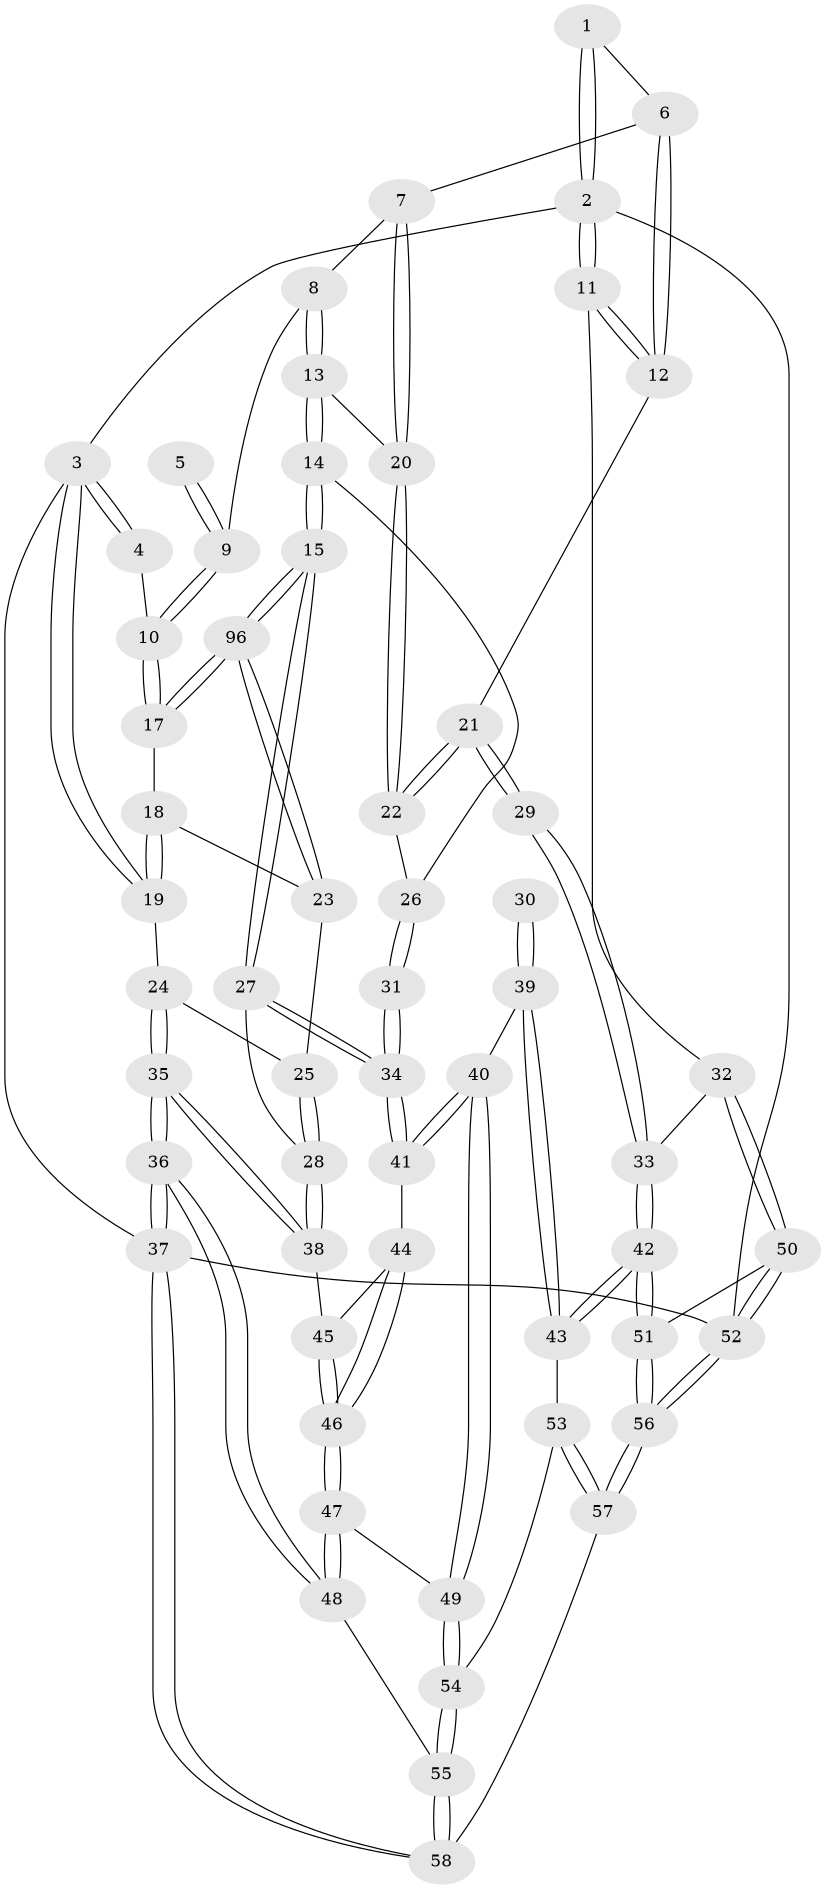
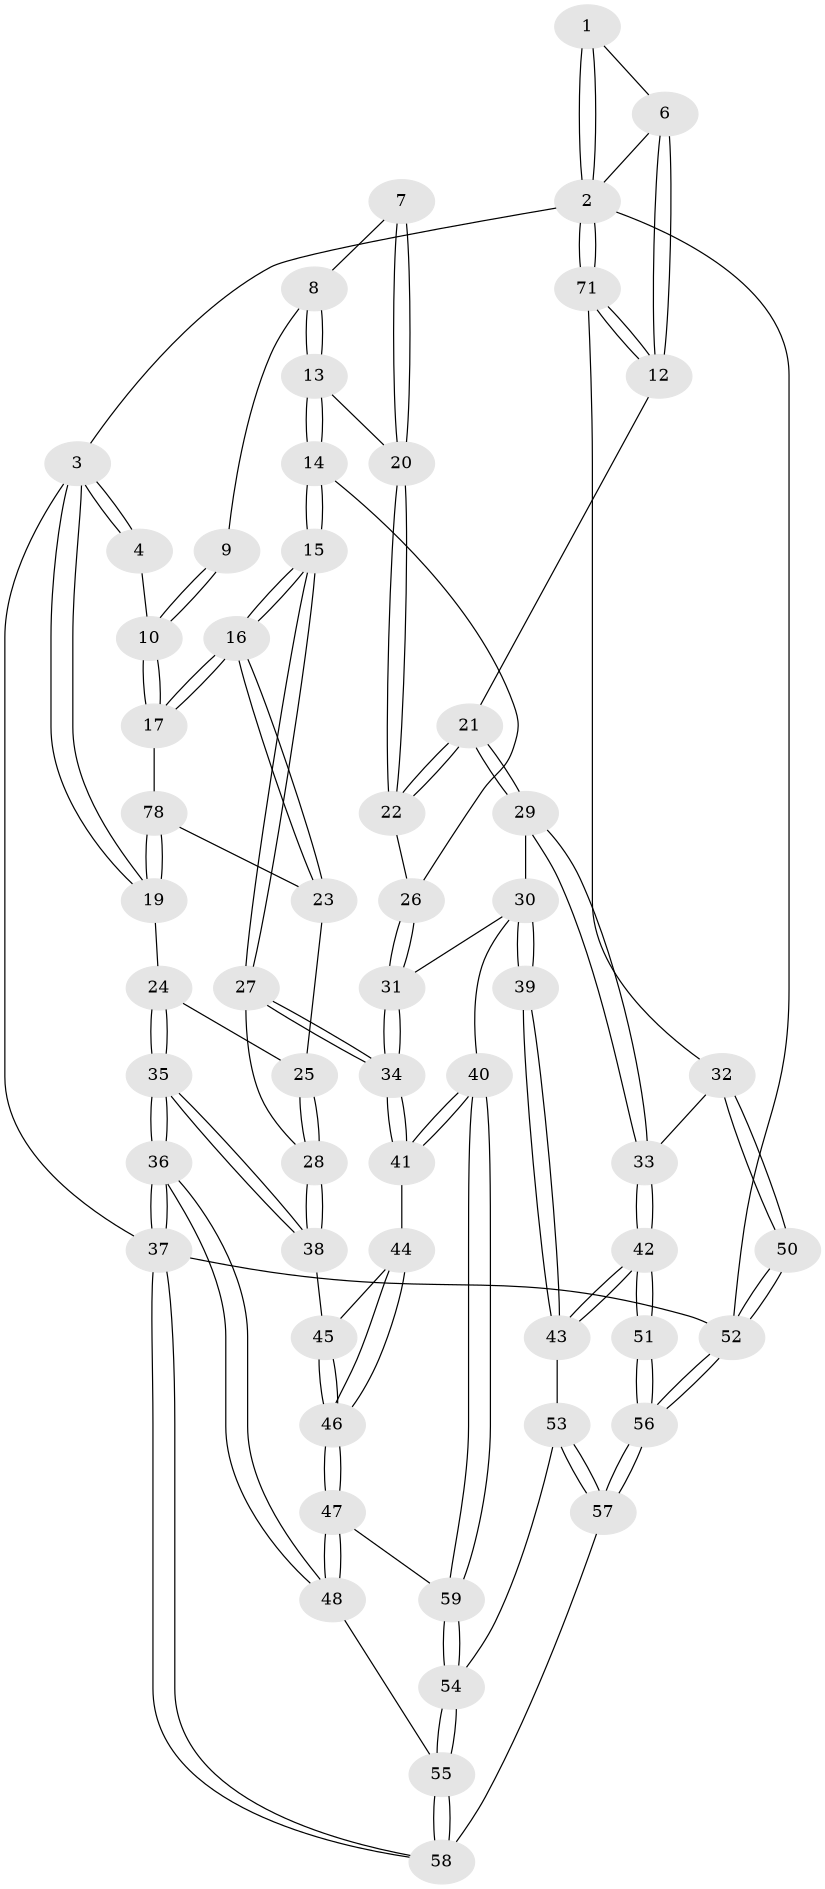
(533, 158) -> (626, 158)
(588, 289) -> (588, 289)
(181, 464) -> none
(237, 639) -> (237, 639)
(154, 813) -> (154, 813)
none -> (526, 857)
none -> (459, 944)
(503, 1032) -> (478, 983)
(716, 1294) -> none
(452, 1600) -> (452, 1600)
